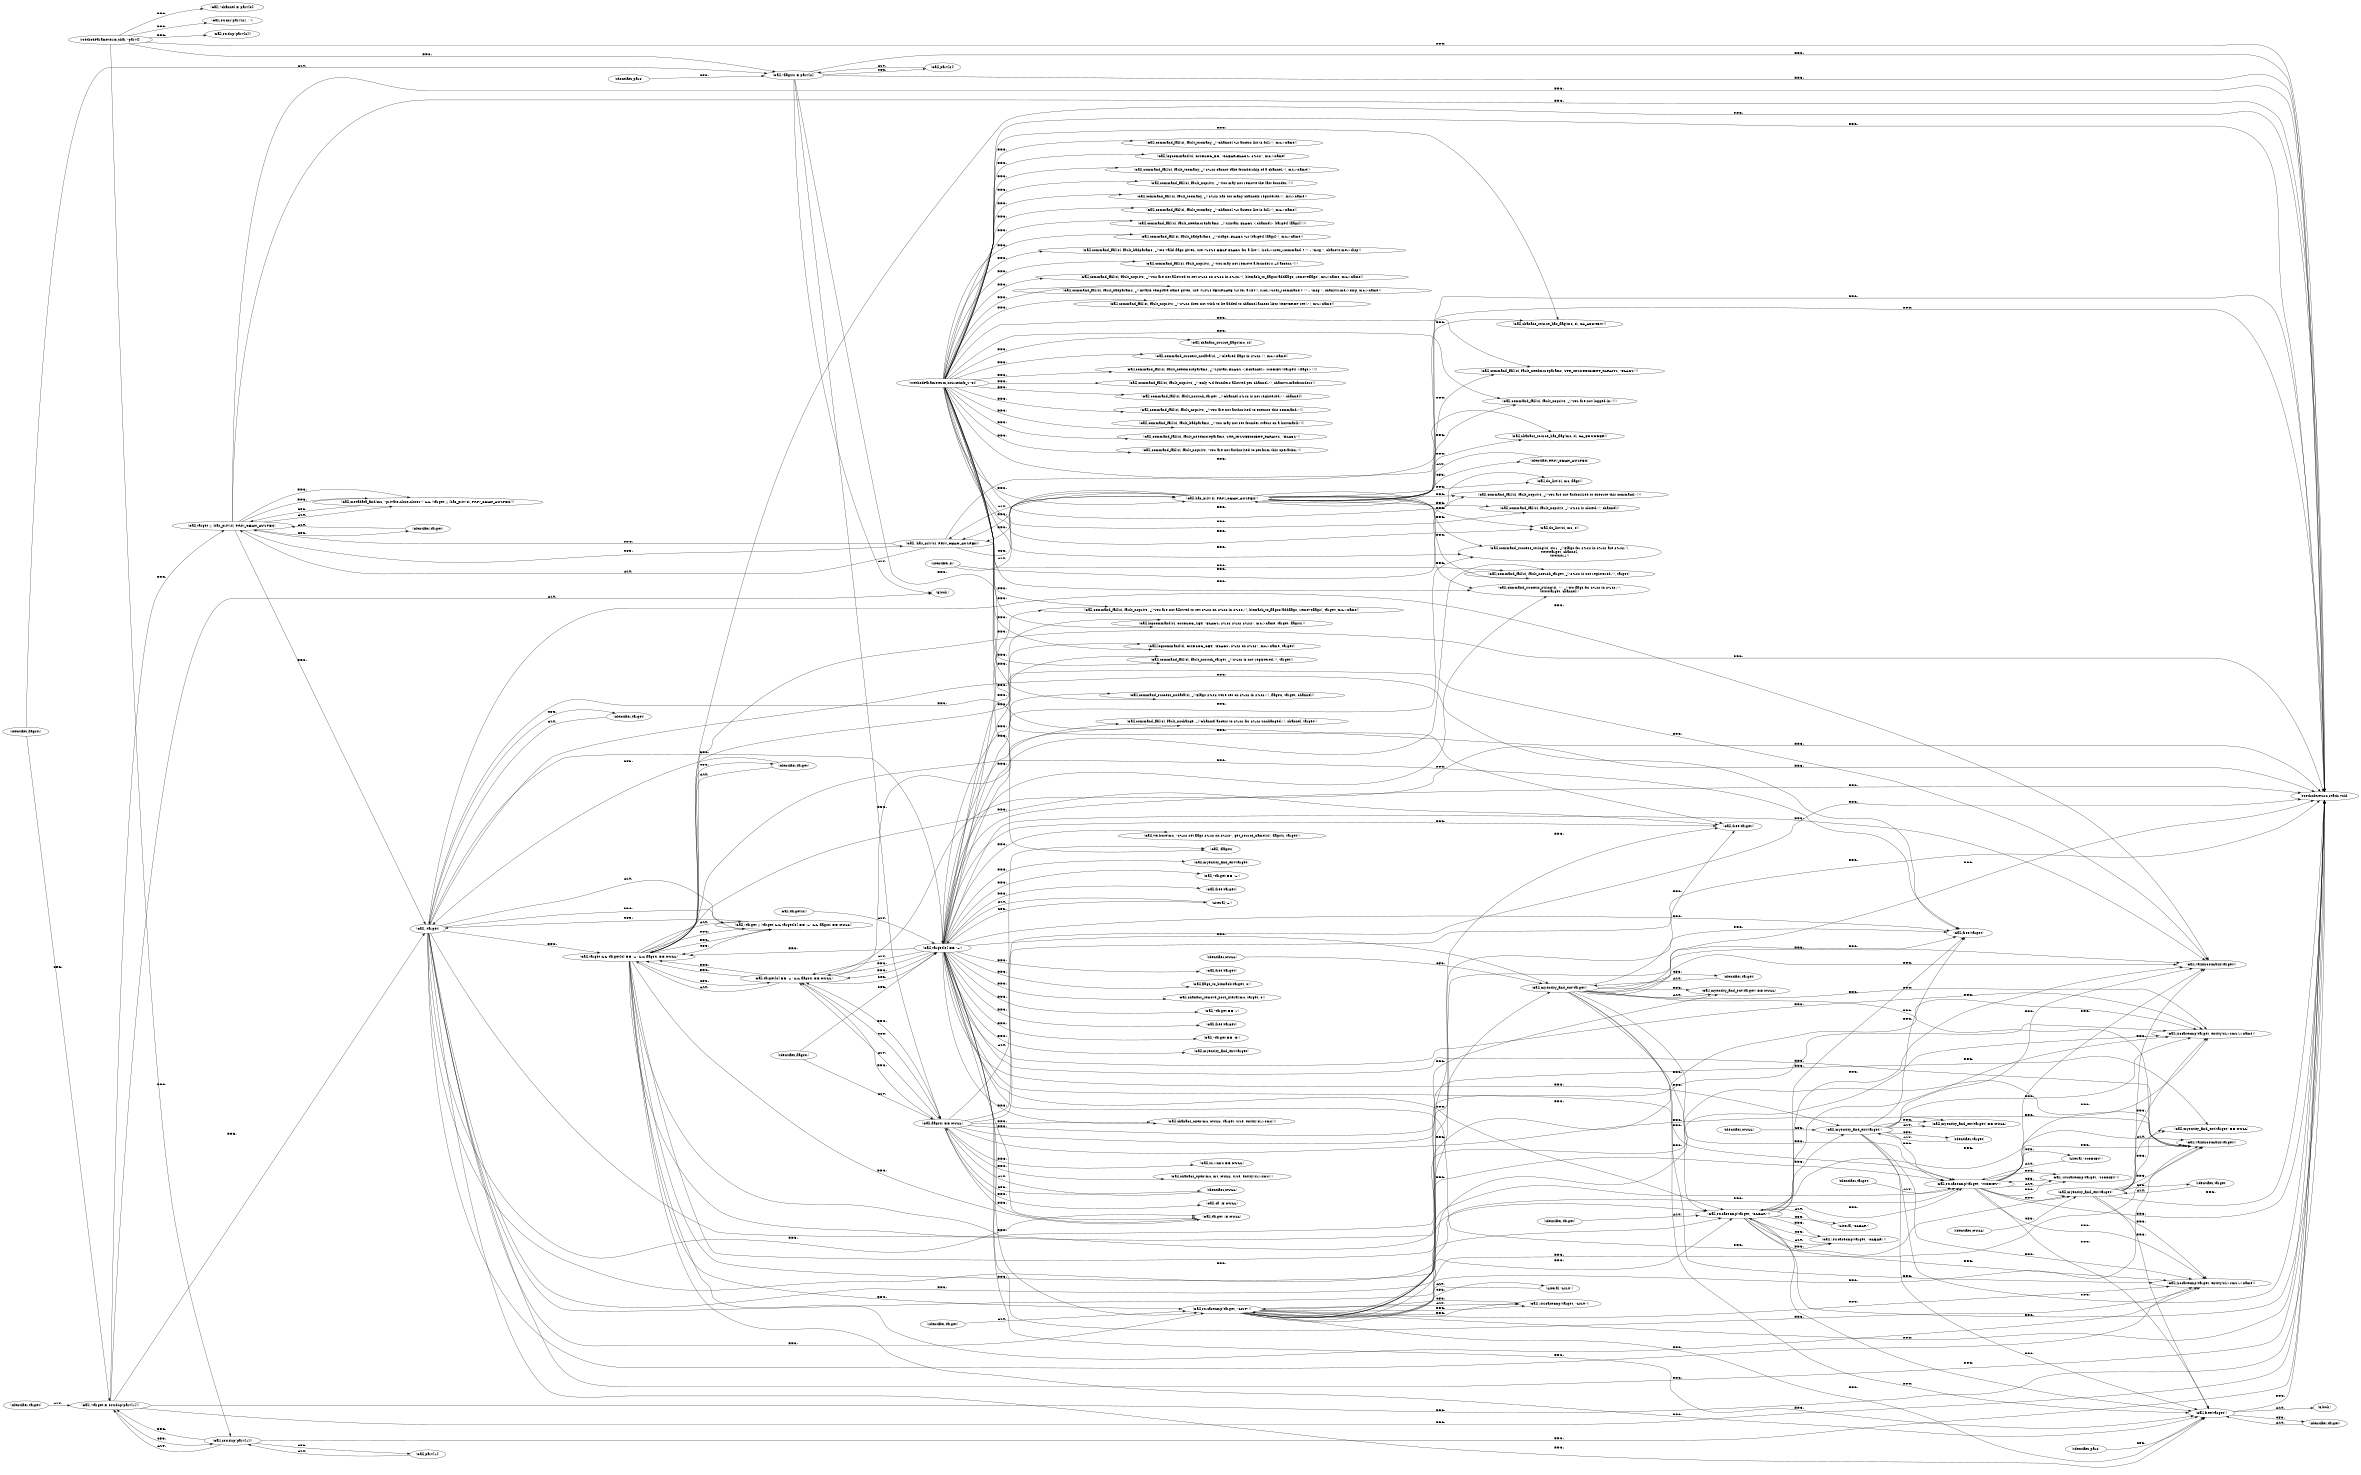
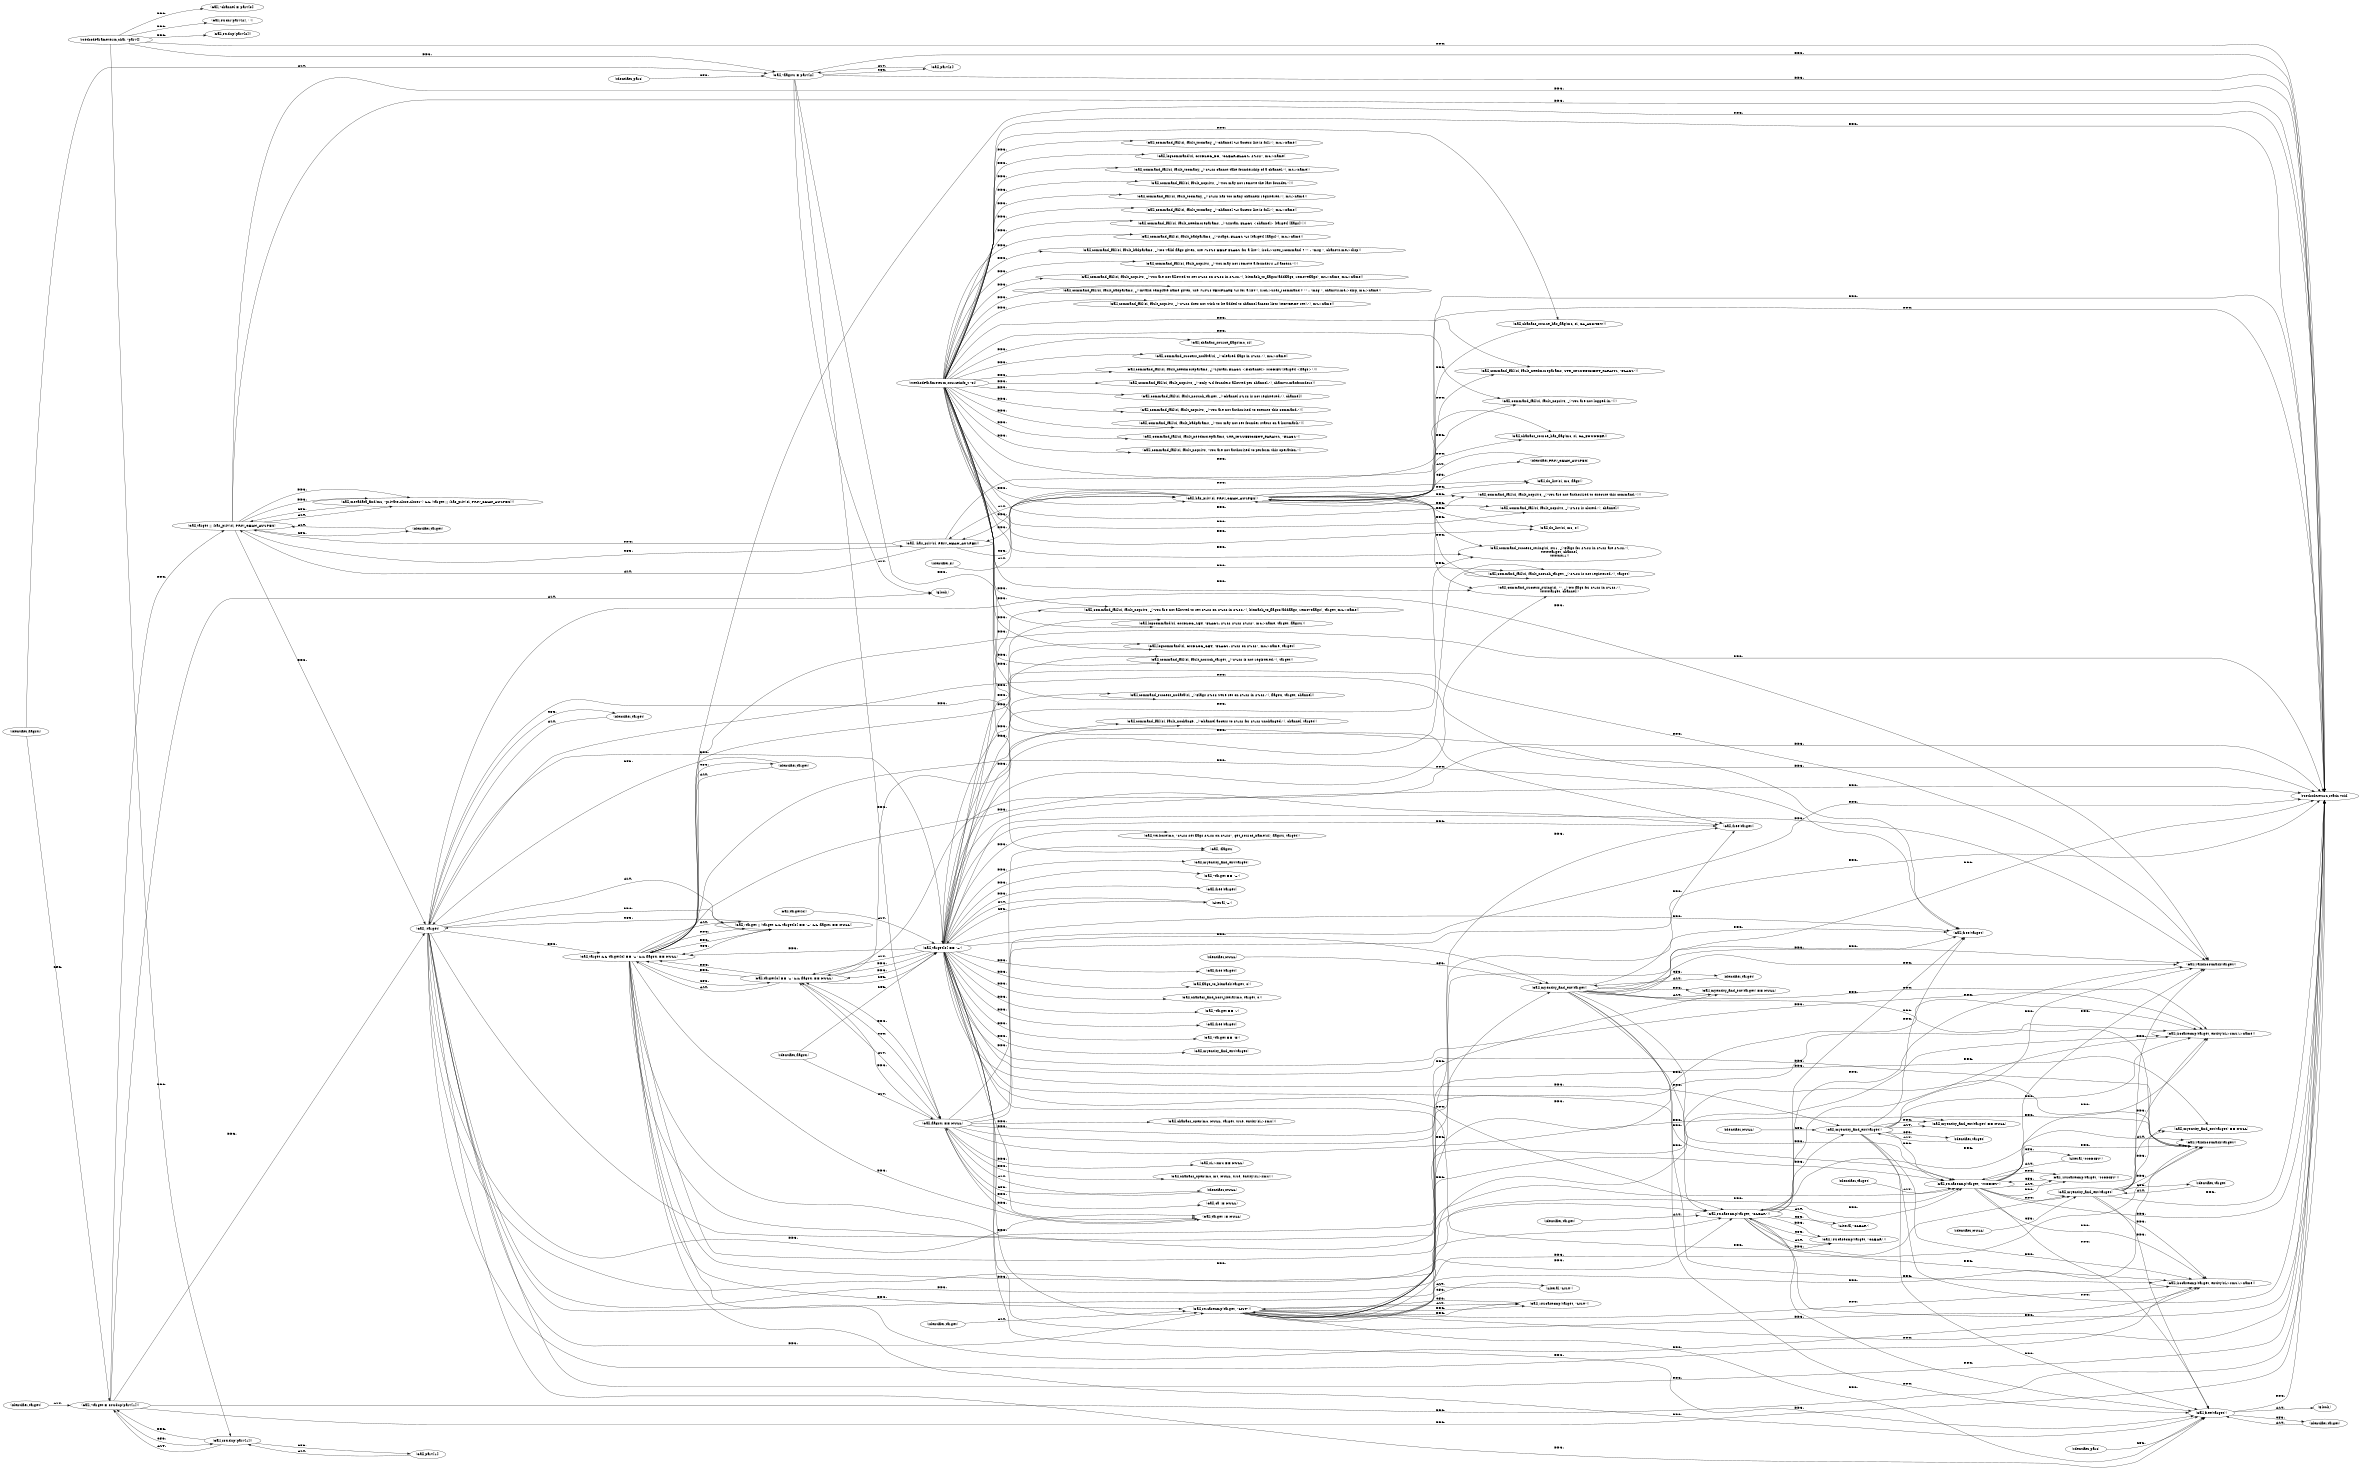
(1432, 367) -> (1436, 394)
(1288, 578) -> (1208, 489)
(1222, 998) -> (1222, 998)
(1003, 1045) -> (1003, 1045)
(994, 1103) -> none
(1567, 1440) -> none
